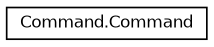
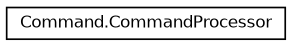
(107, 23) -> (146, 23)
